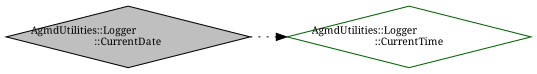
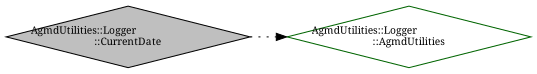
(409, 37) -> (409, 37)
